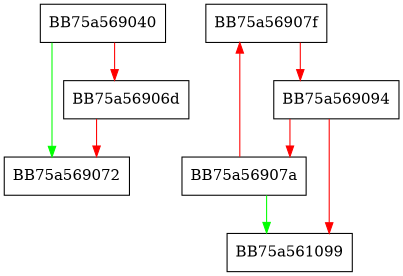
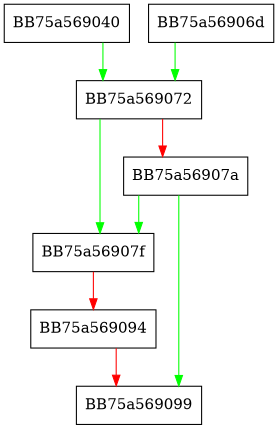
(115, 56) -> none
(240, 105) -> (139, 209)
(97, 133) -> (175, 56)
(290, 133) -> (163, 133)
none -> (100, 171)
(290, 253) -> (139, 405)
